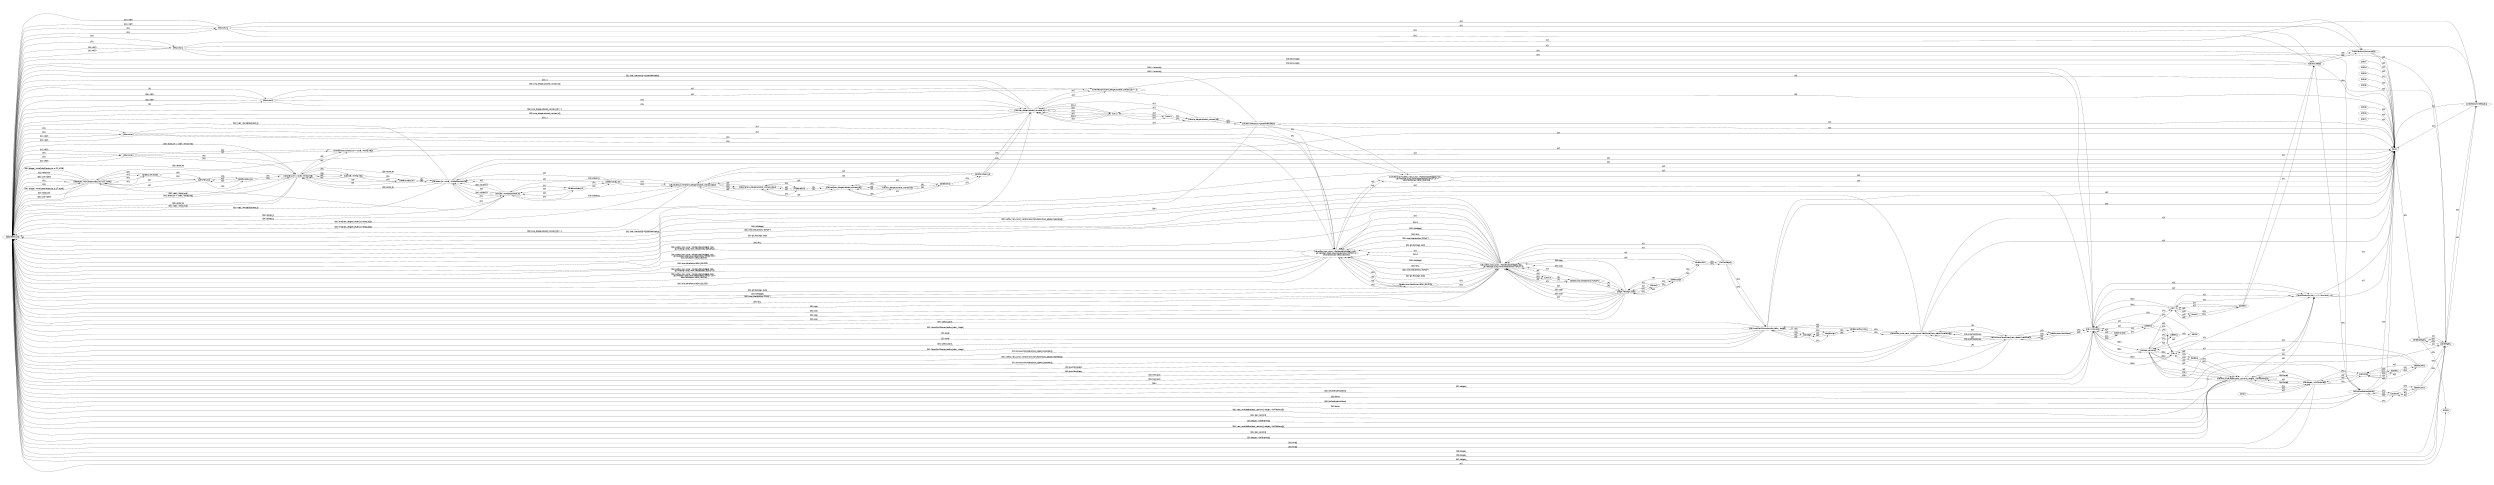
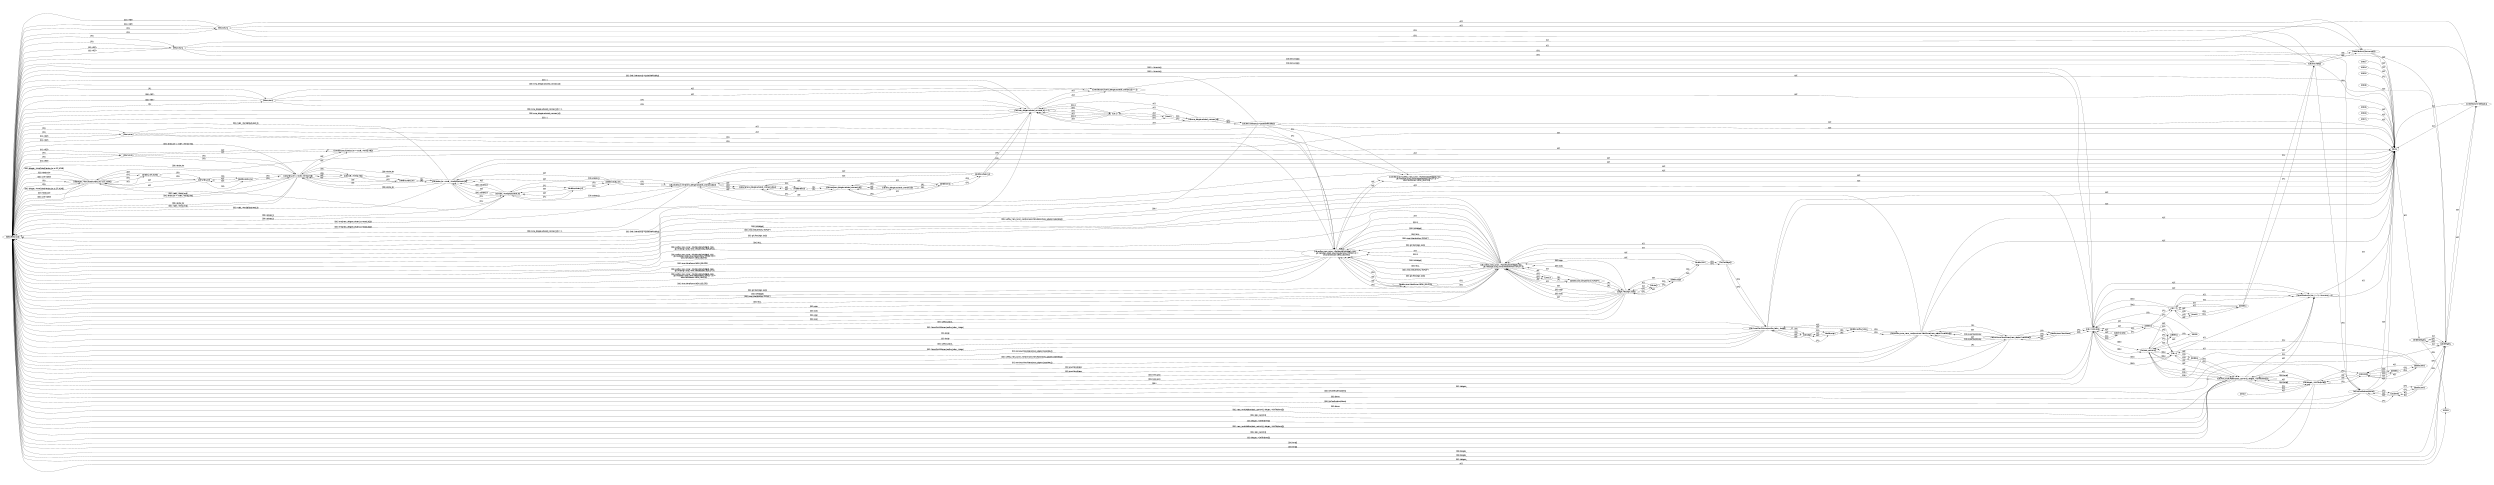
(2363, 80) -> none
